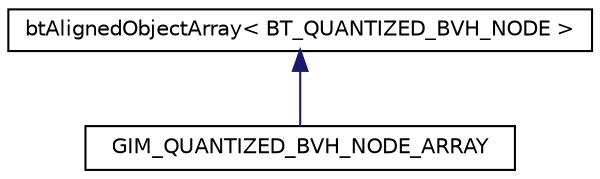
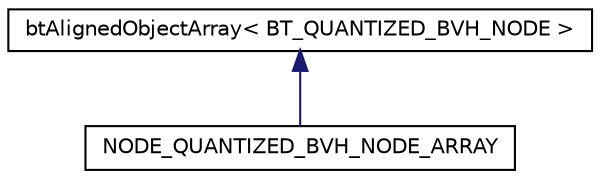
(300, 148) -> (300, 148)
